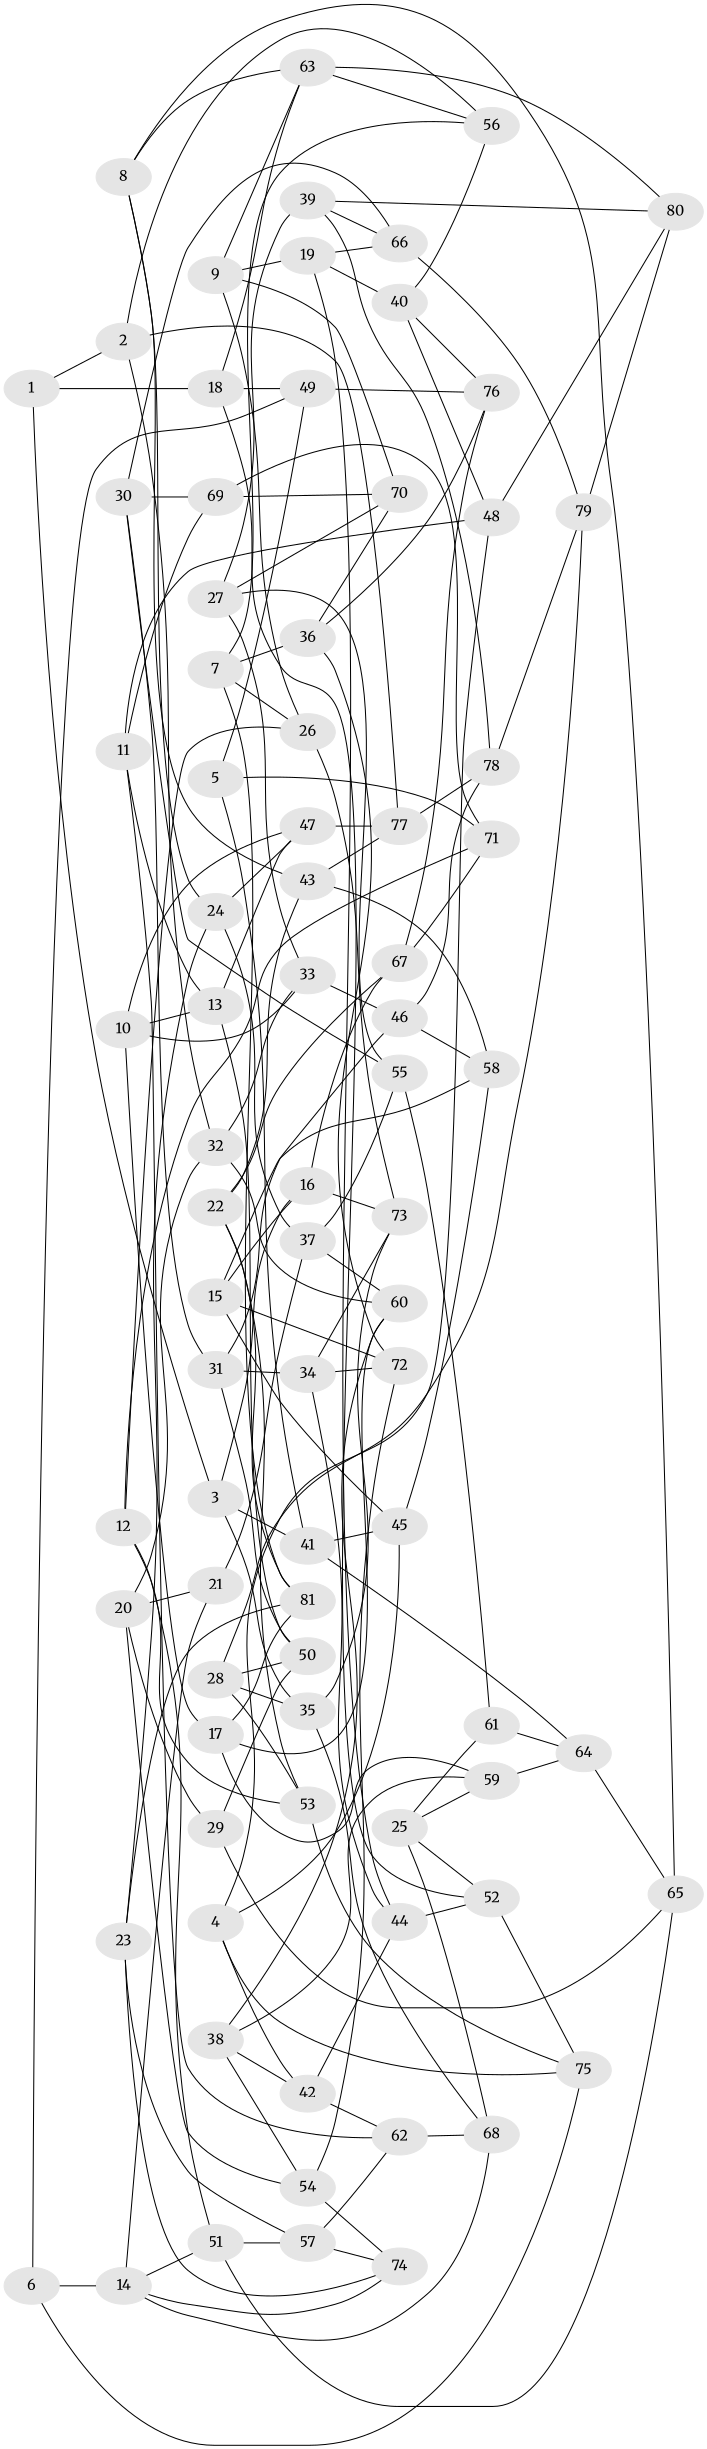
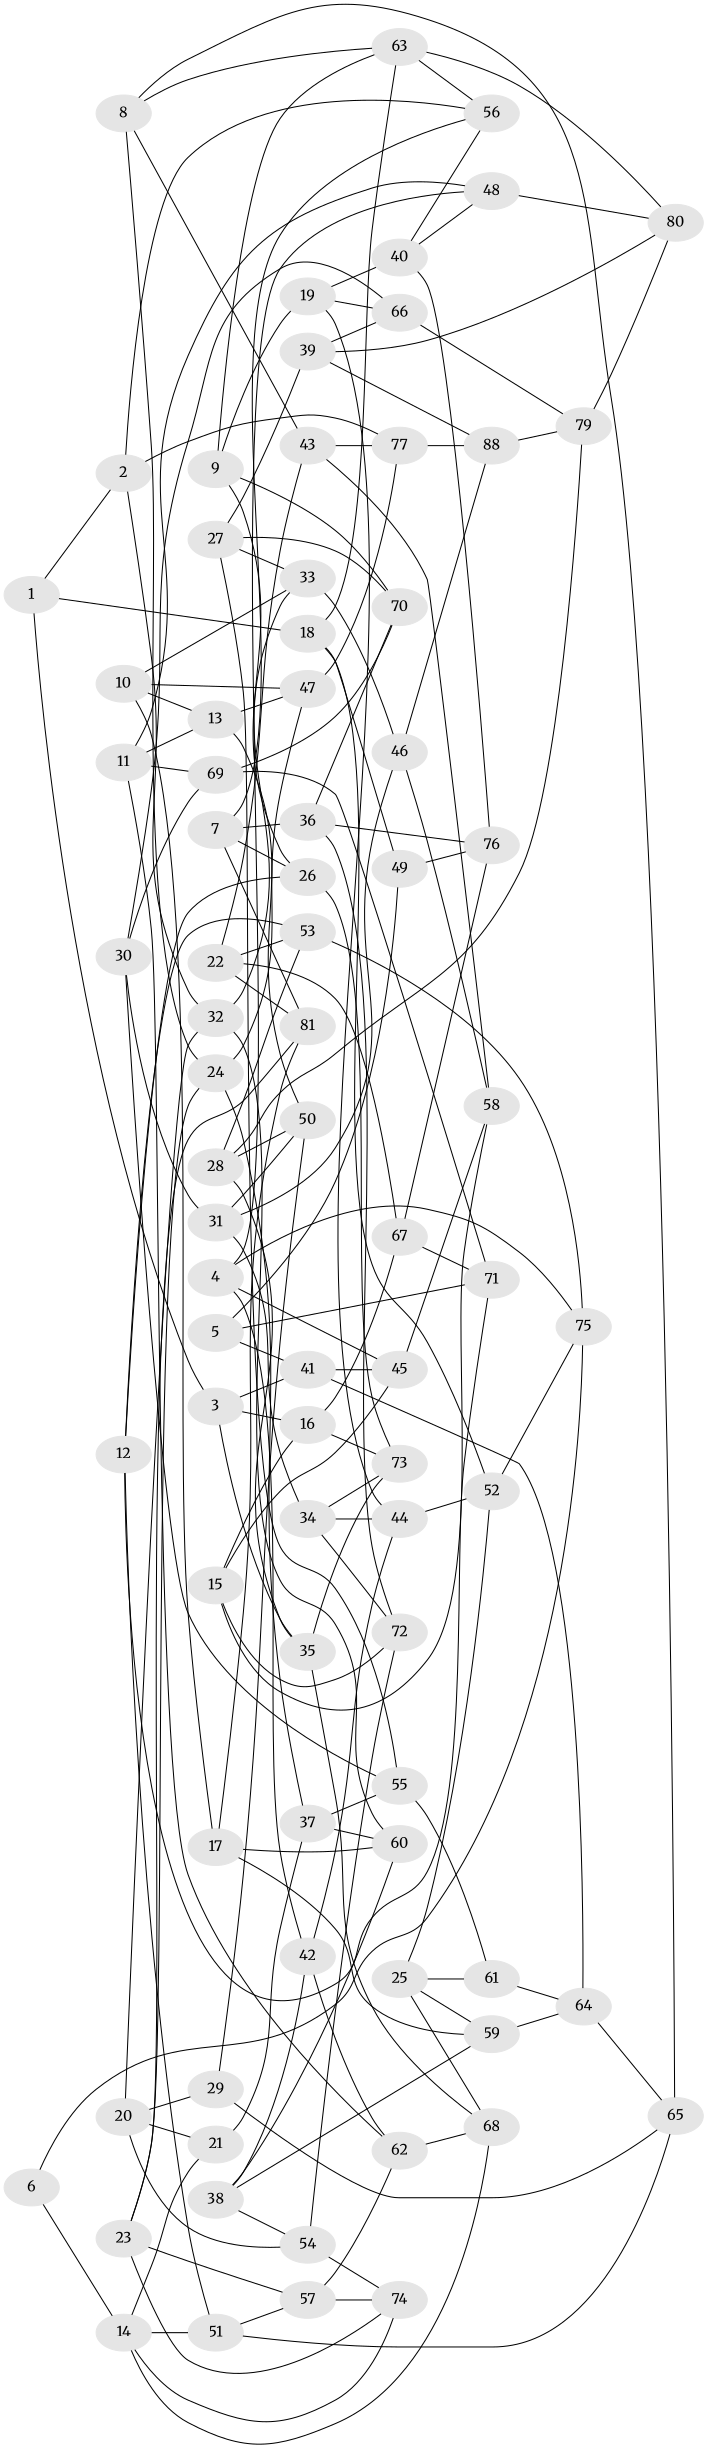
(492, 767) -> (492, 446)
(45, 1264) -> none
